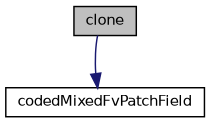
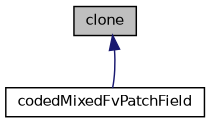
(95, 54) -> (115, 69)
